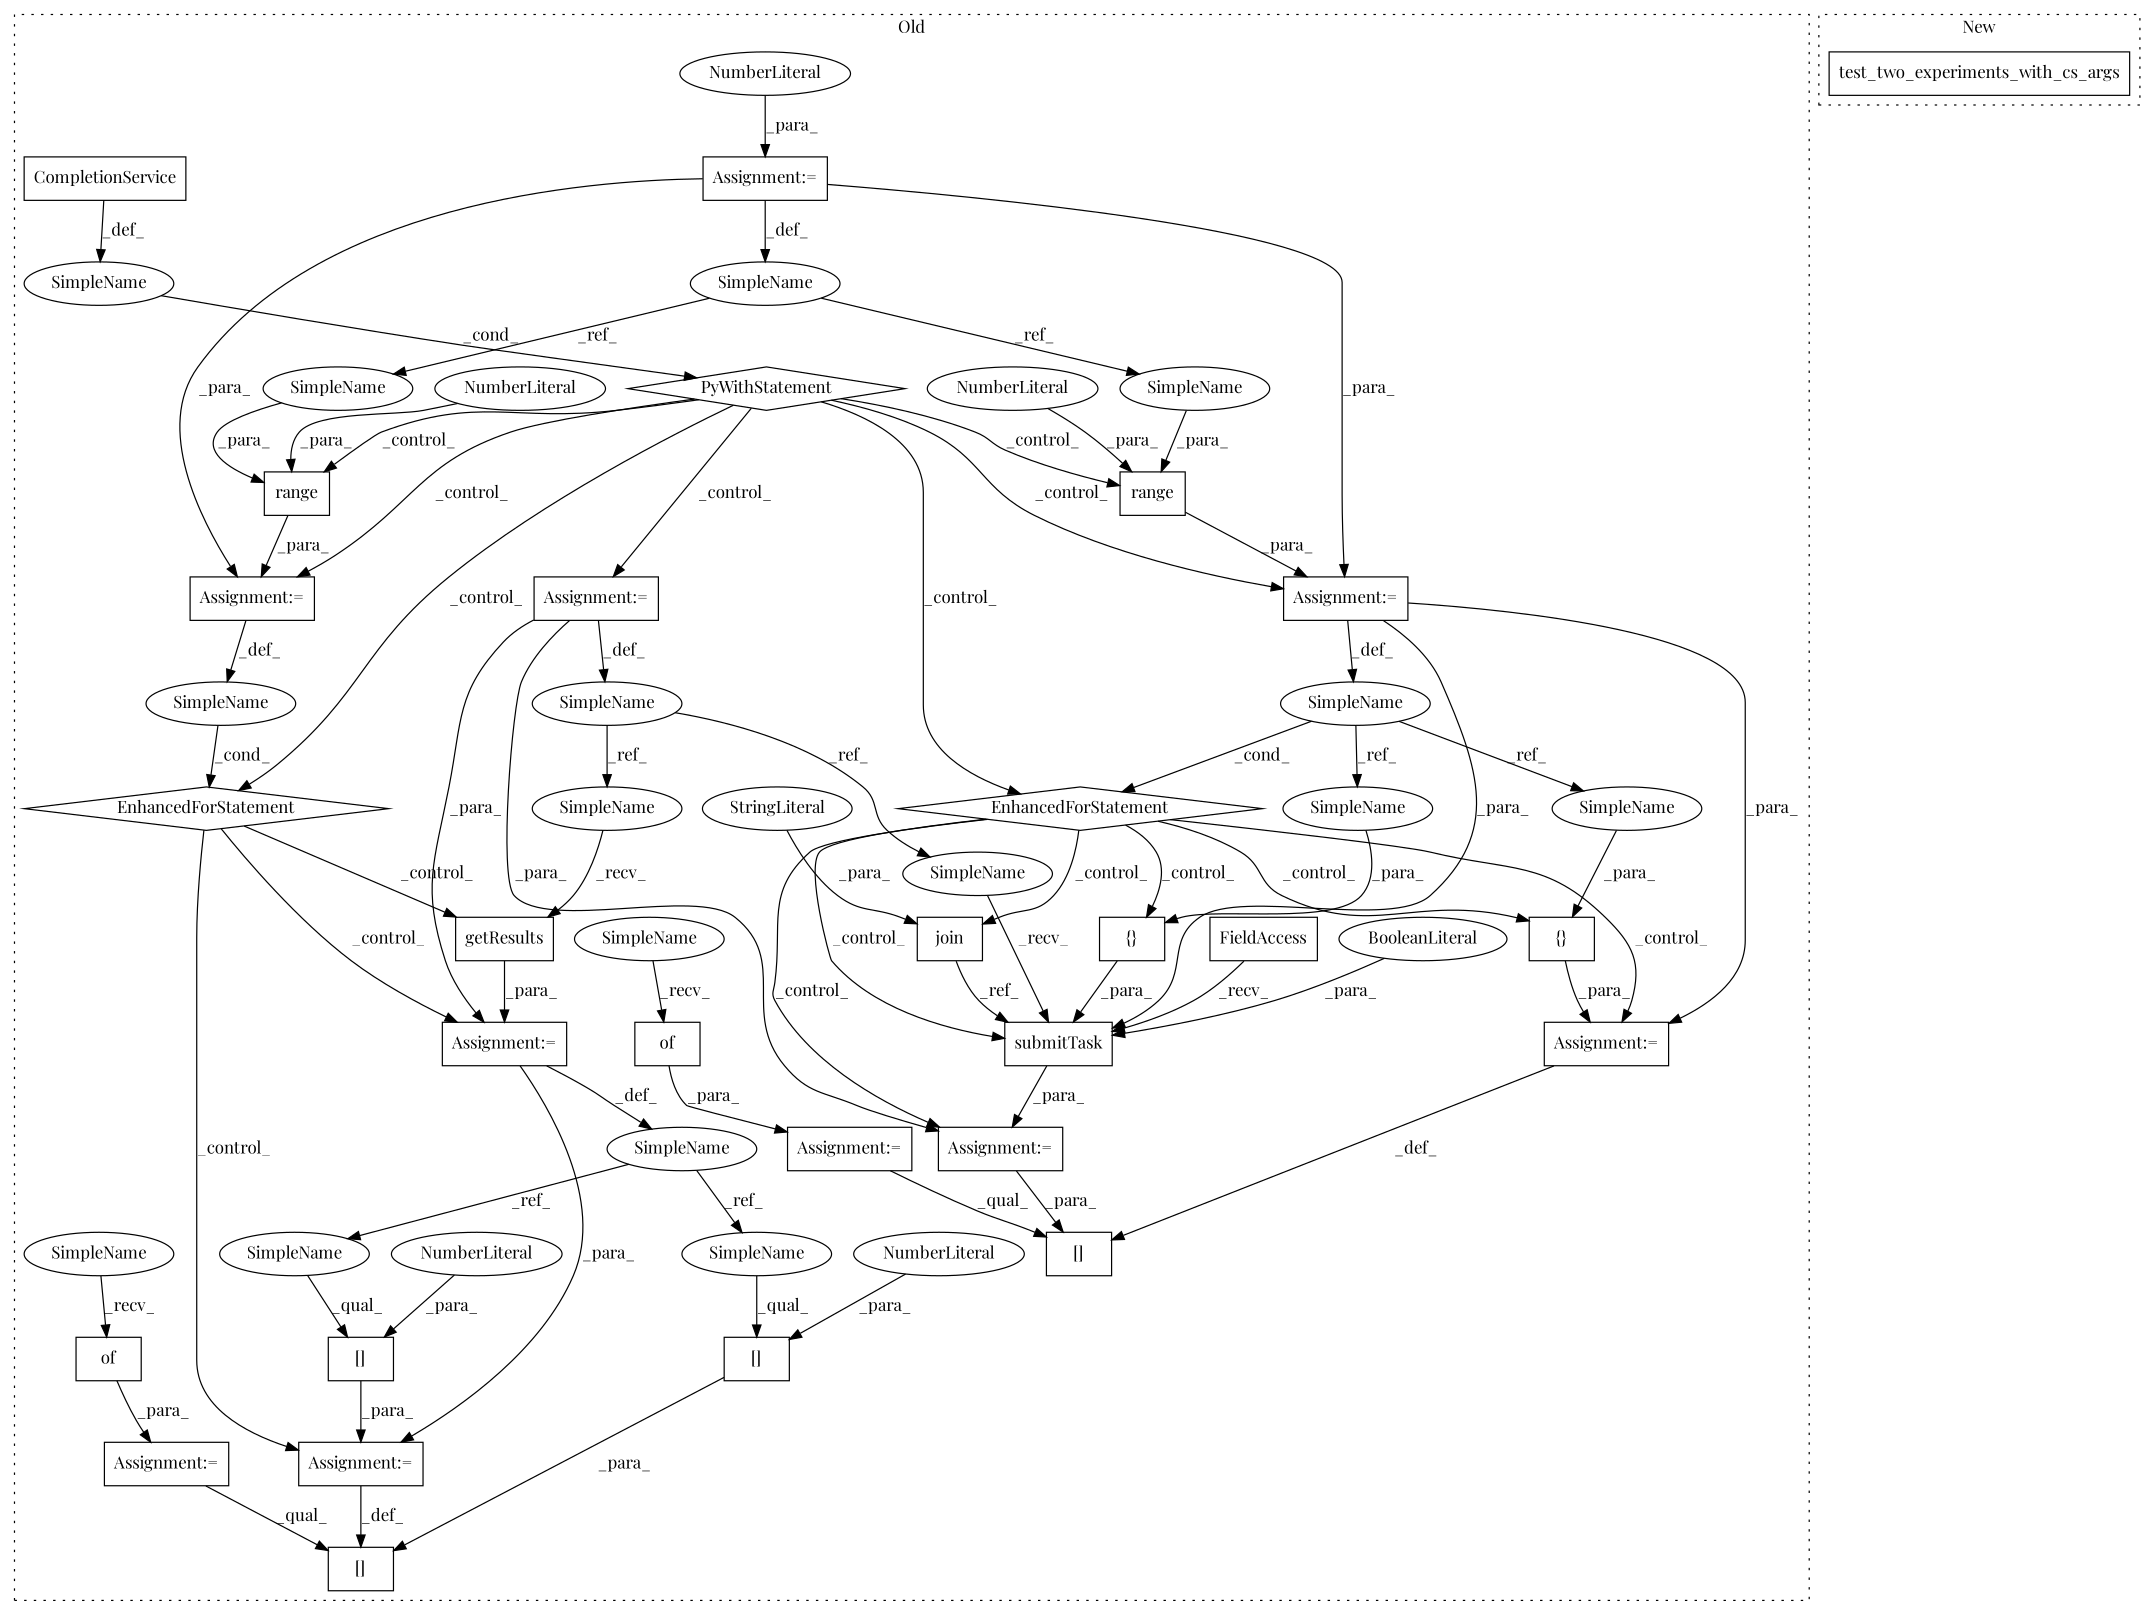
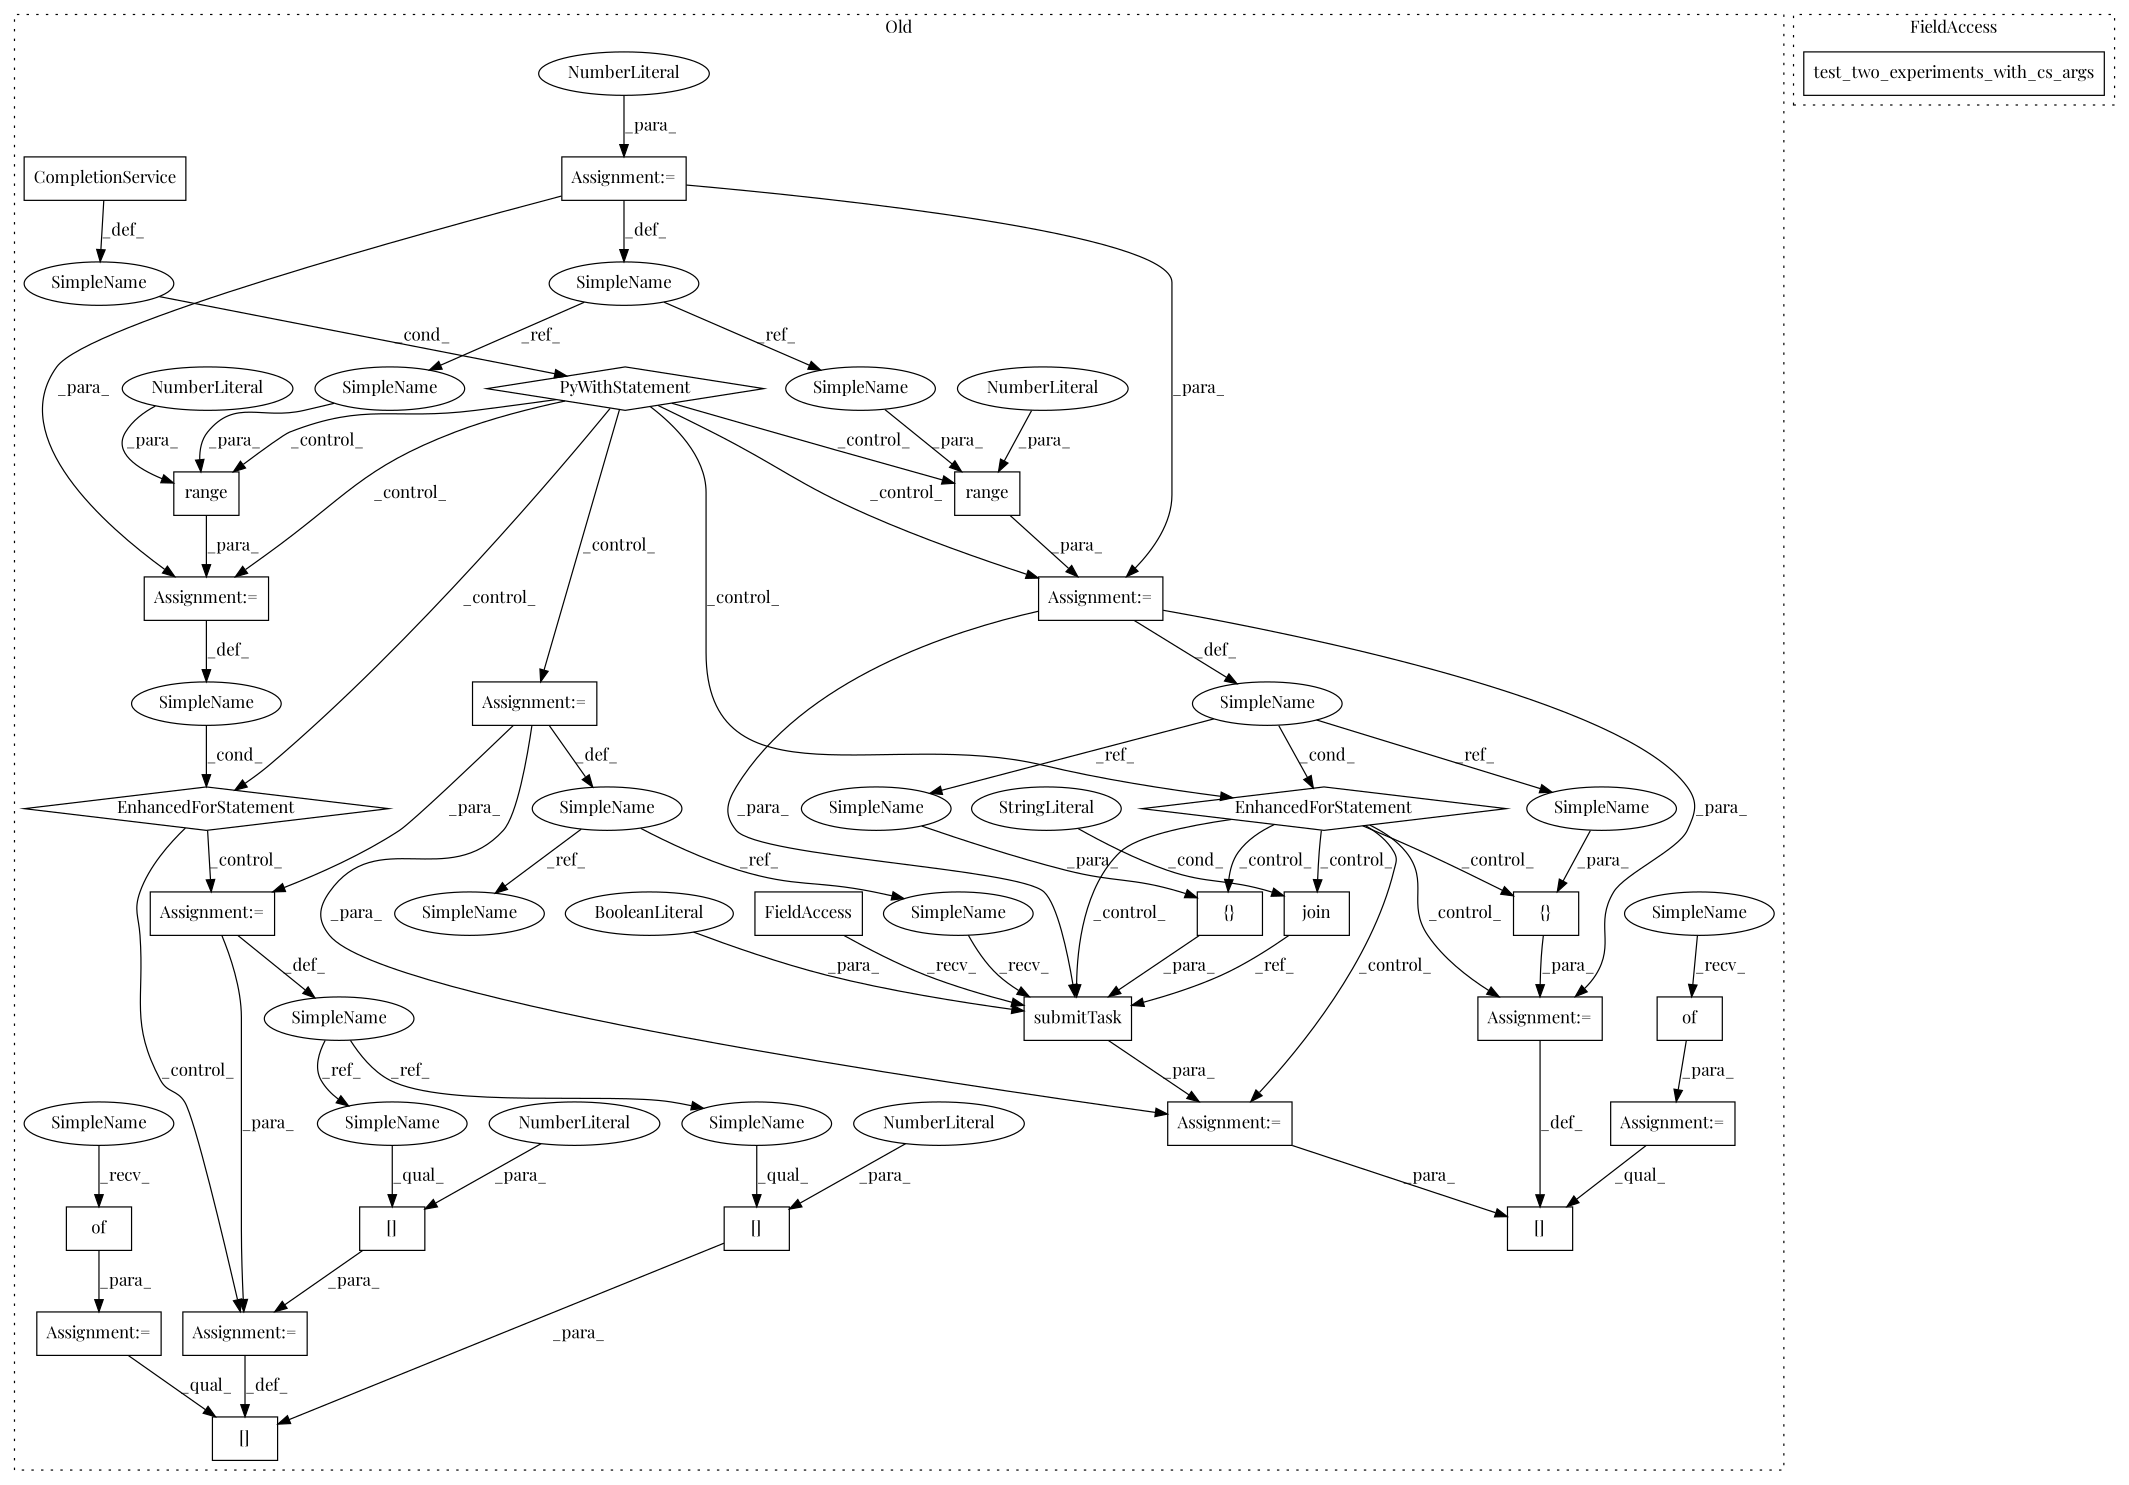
(1979, 28) -> (1954, 28)
(865, 874) -> (1196, 861)
(505, 939) -> none
